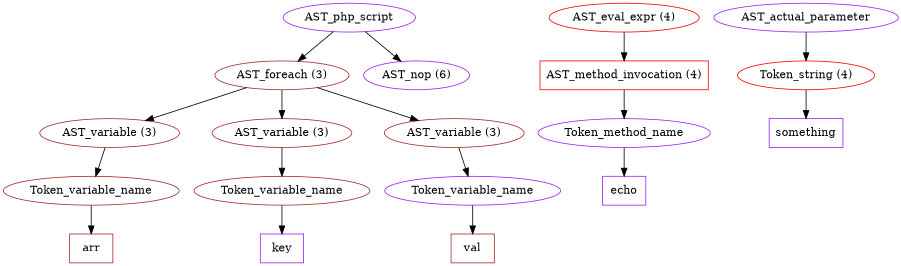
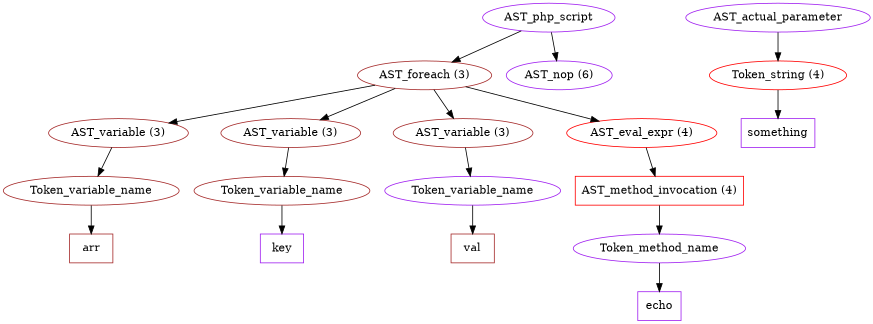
none -> (528, 103)
